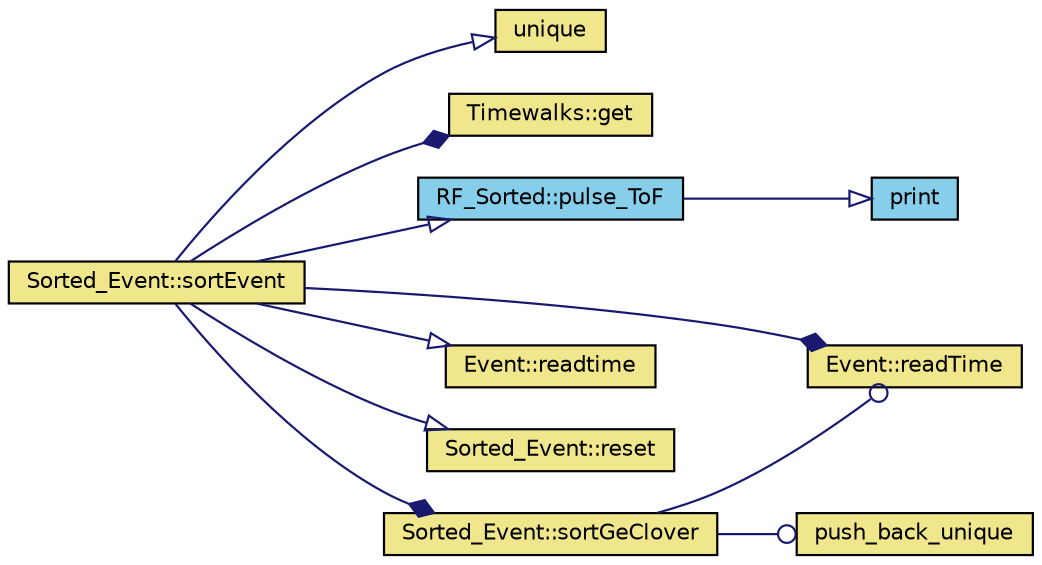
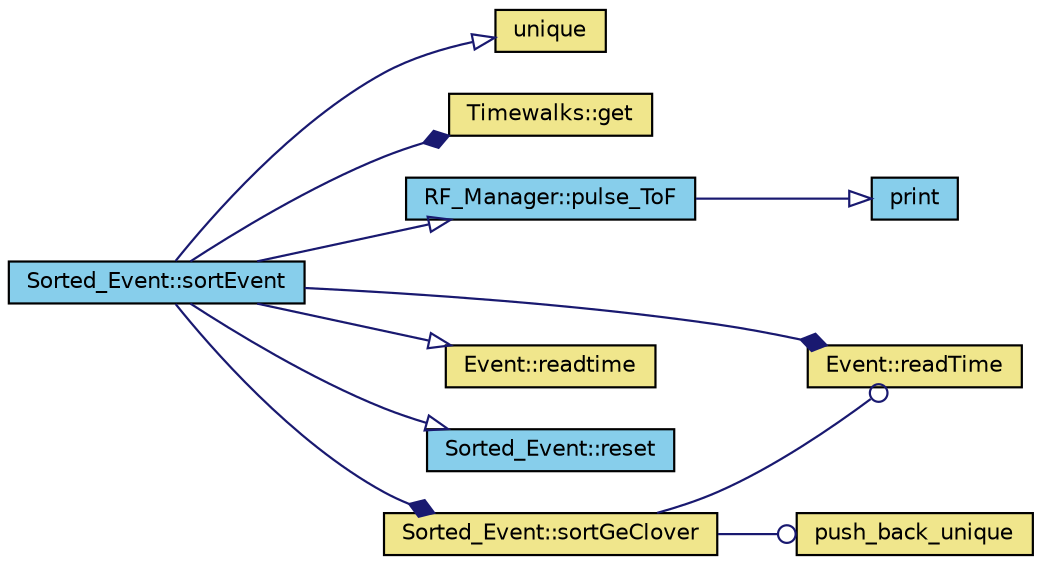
(551, 199) -> (551, 199)
(157, 282) -> (157, 282)
(551, 450) -> (551, 450)
